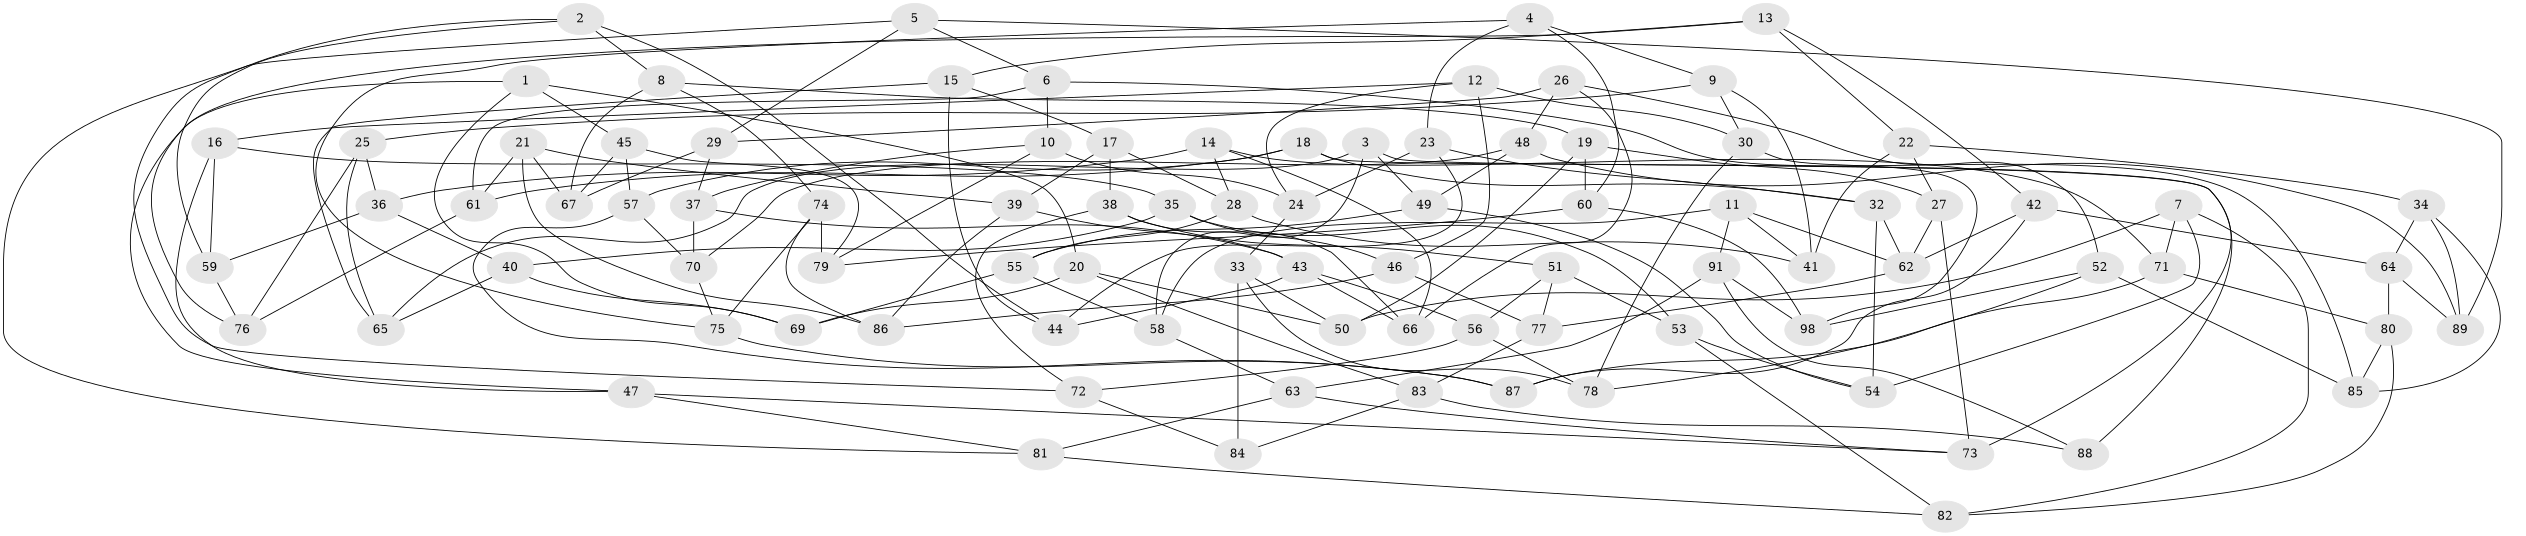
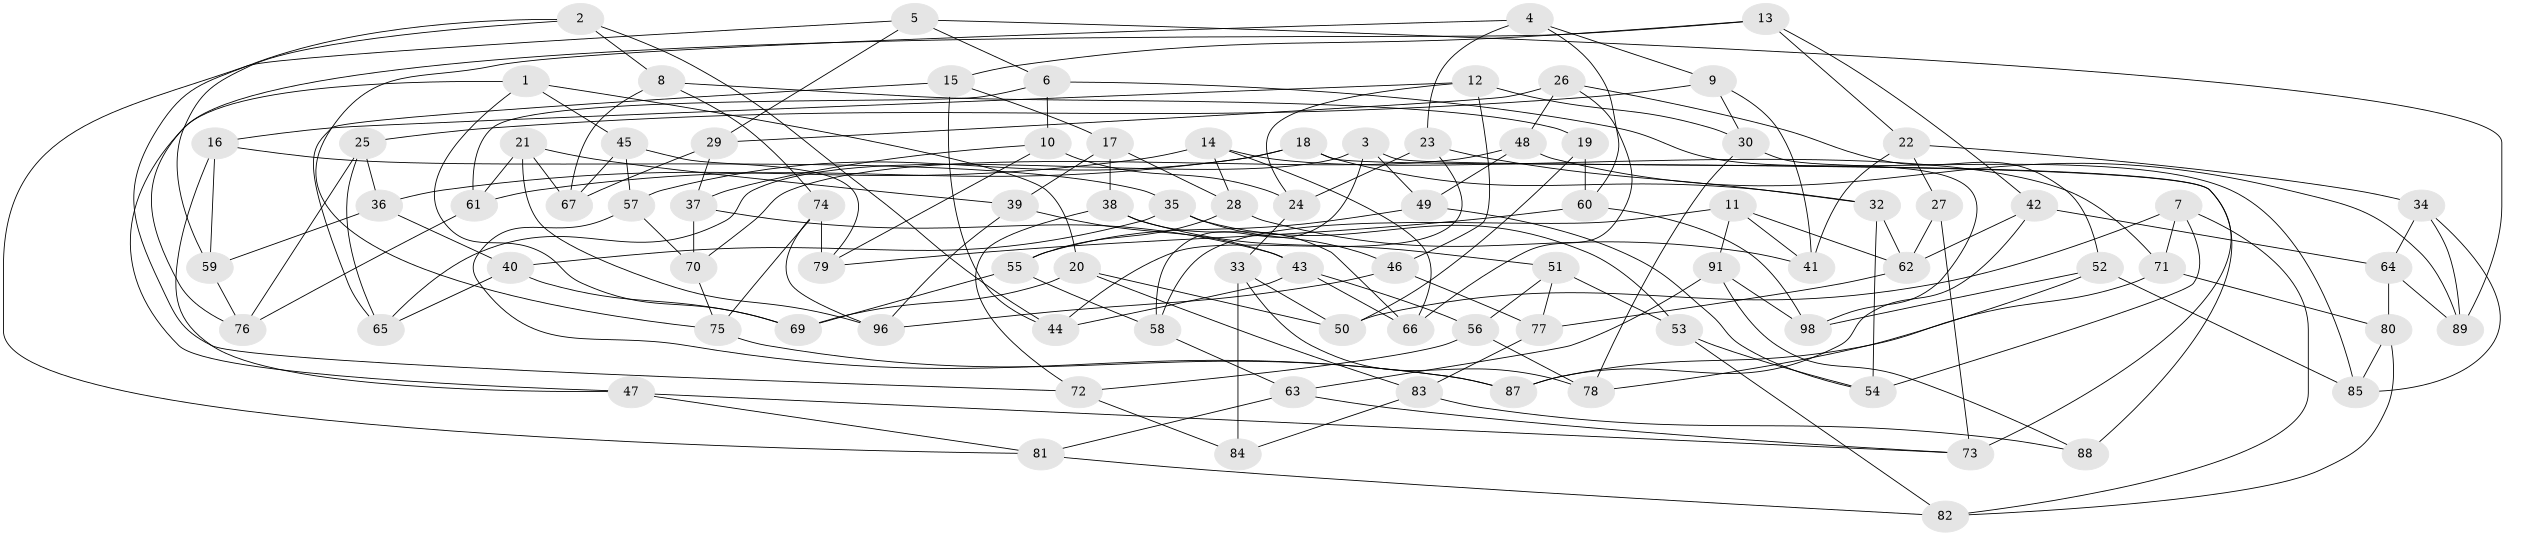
(1829, 172) -> none
(881, 330) -> (881, 330)
